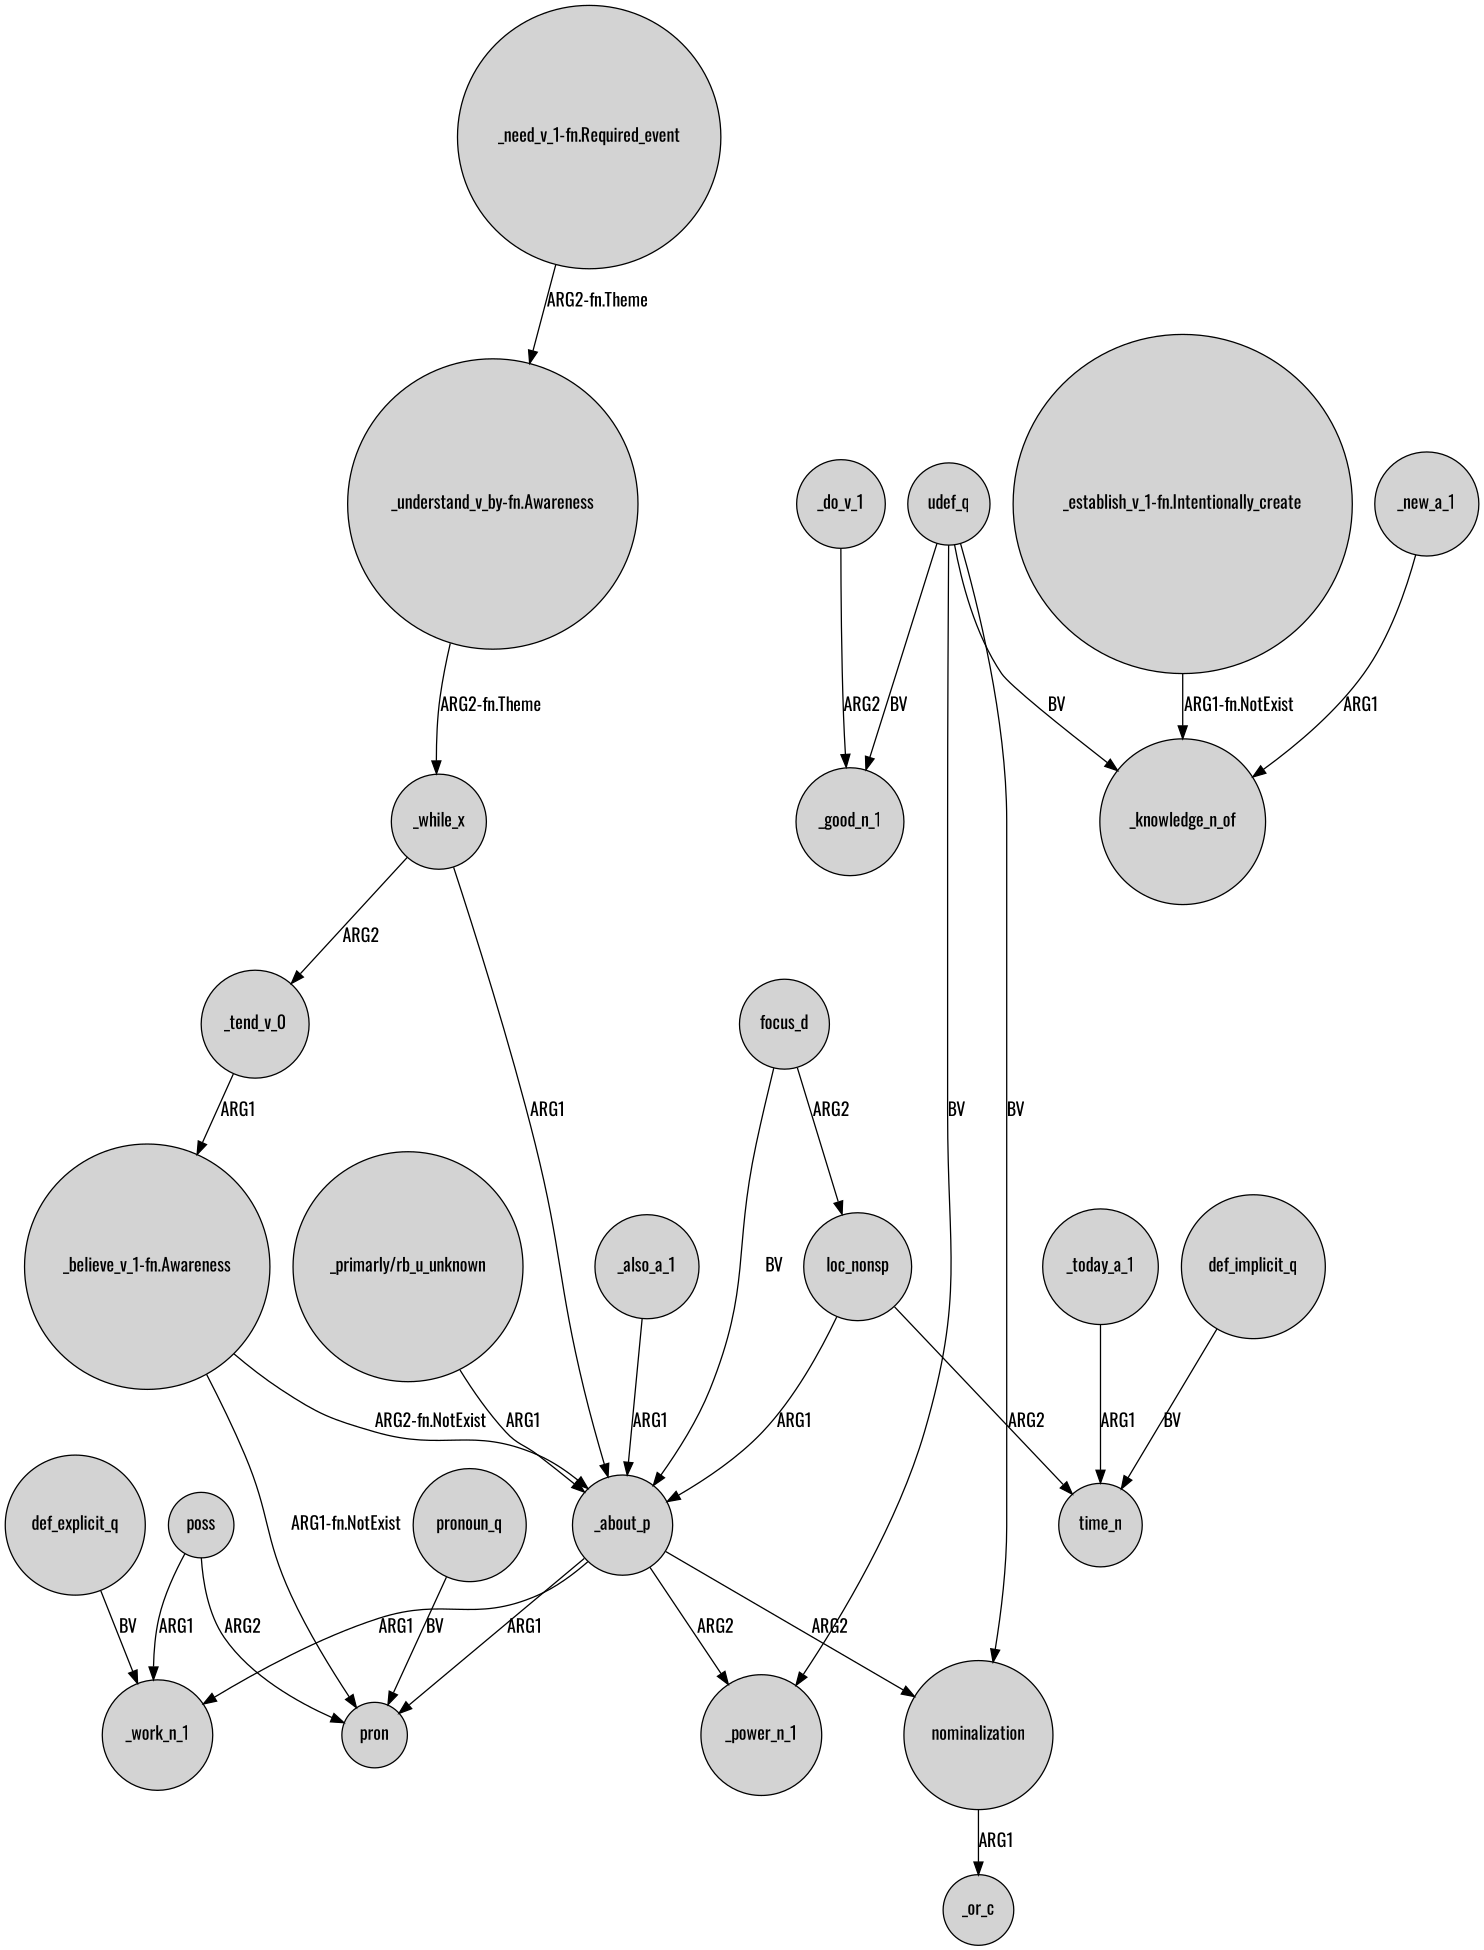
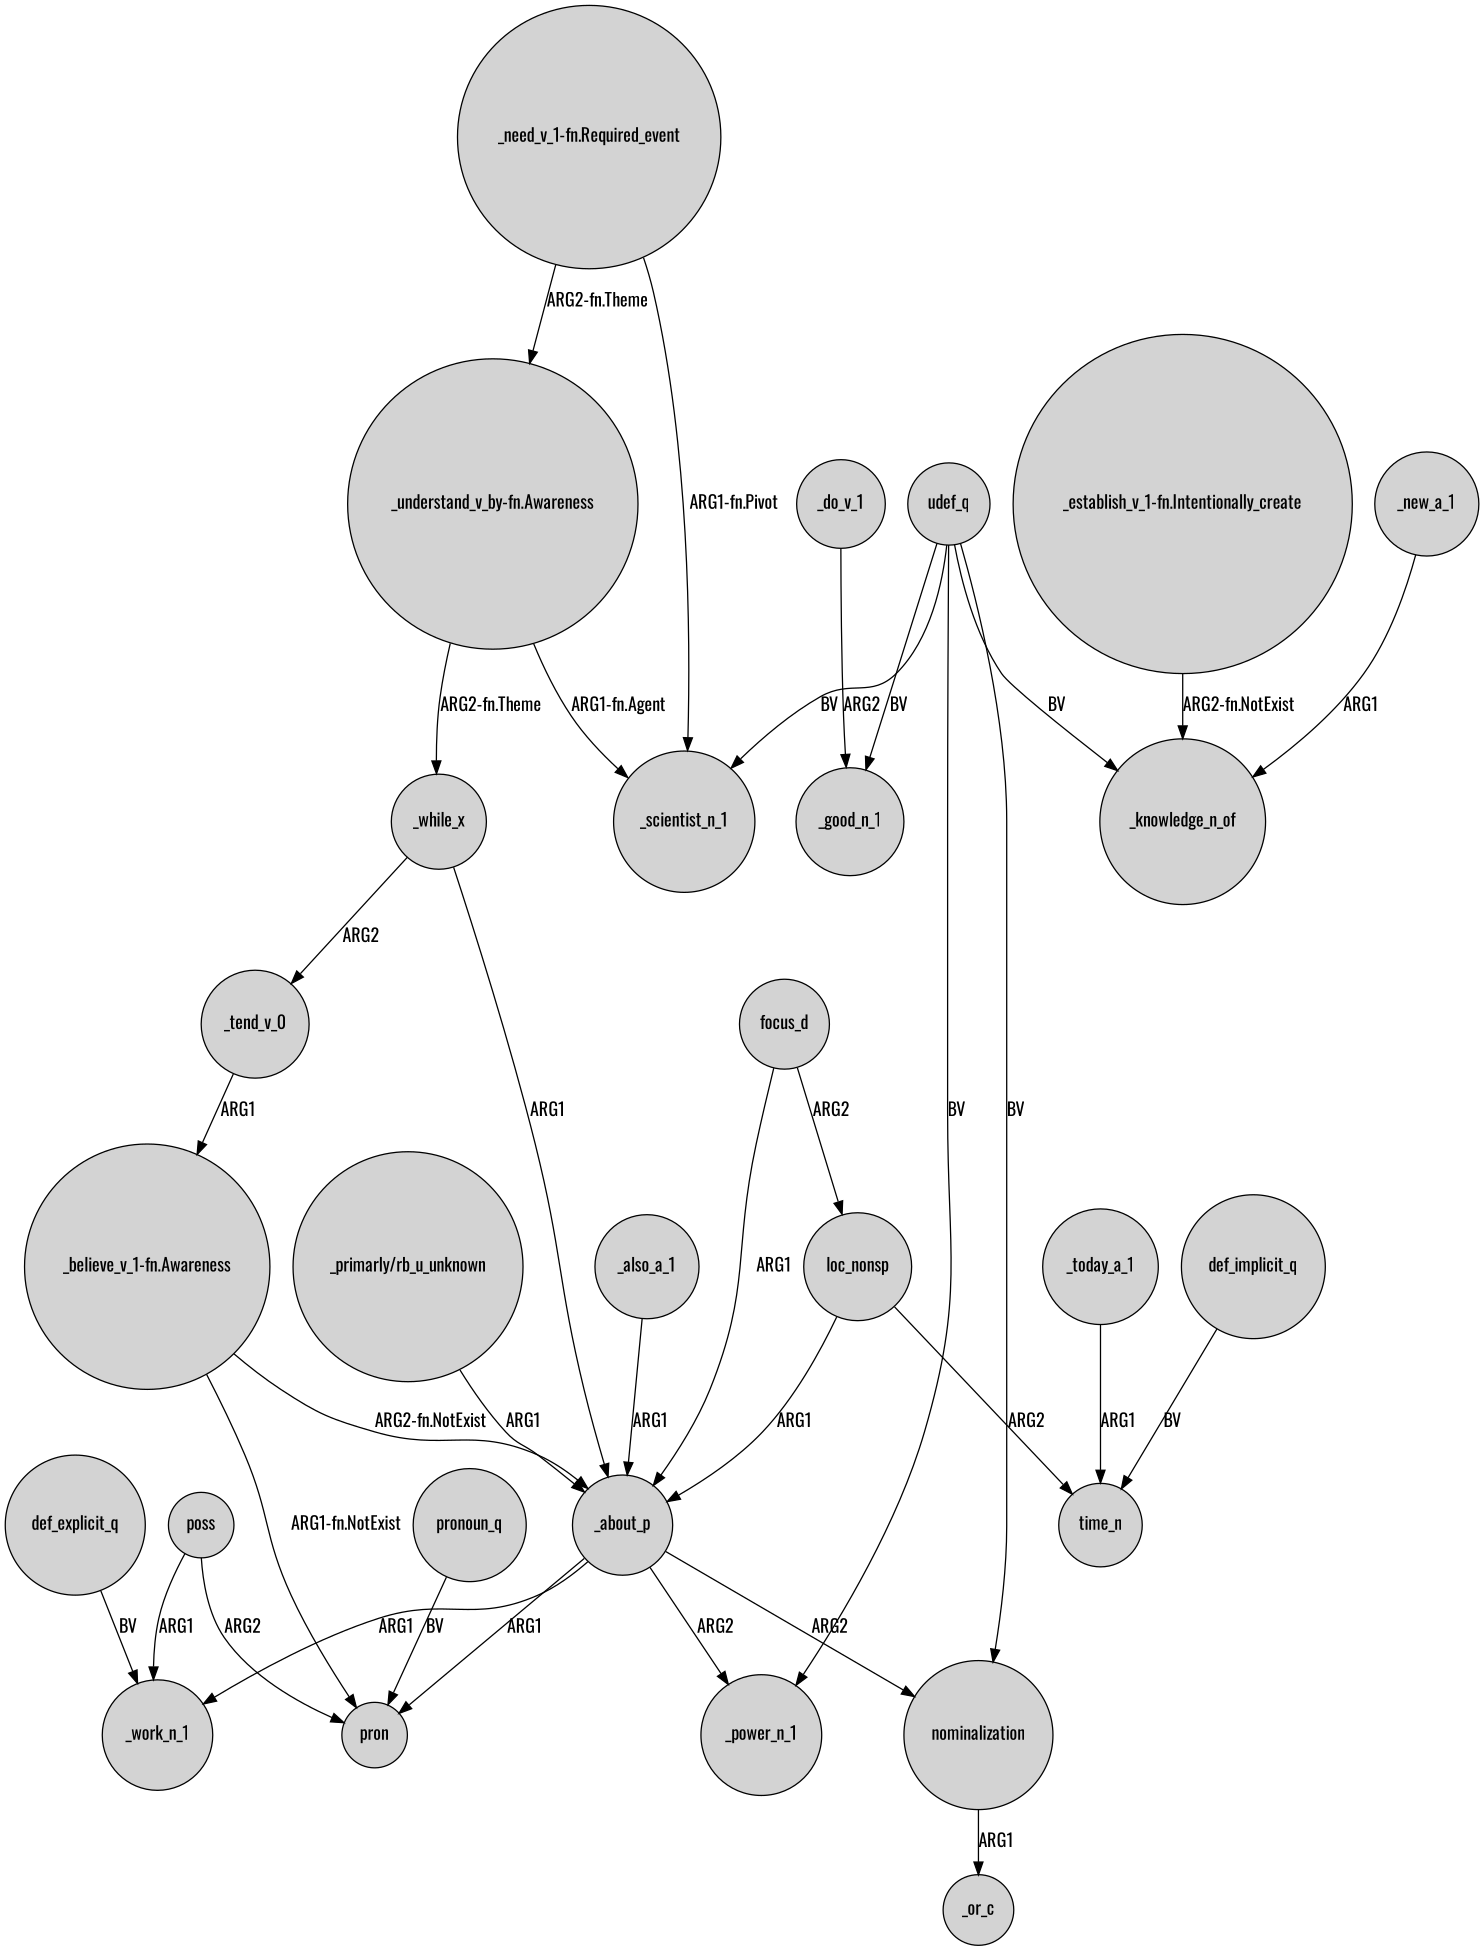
(1239, 706) -> (1239, 706)
none -> (684, 822)
(774, 1267) -> (774, 1267)
